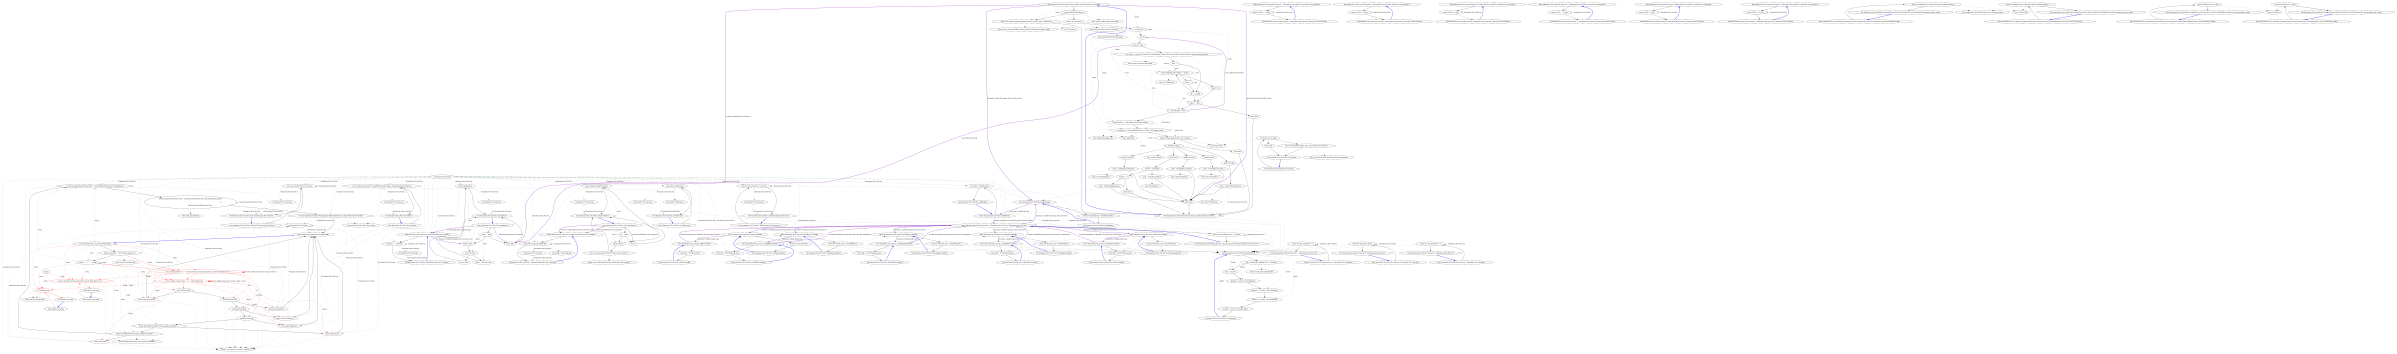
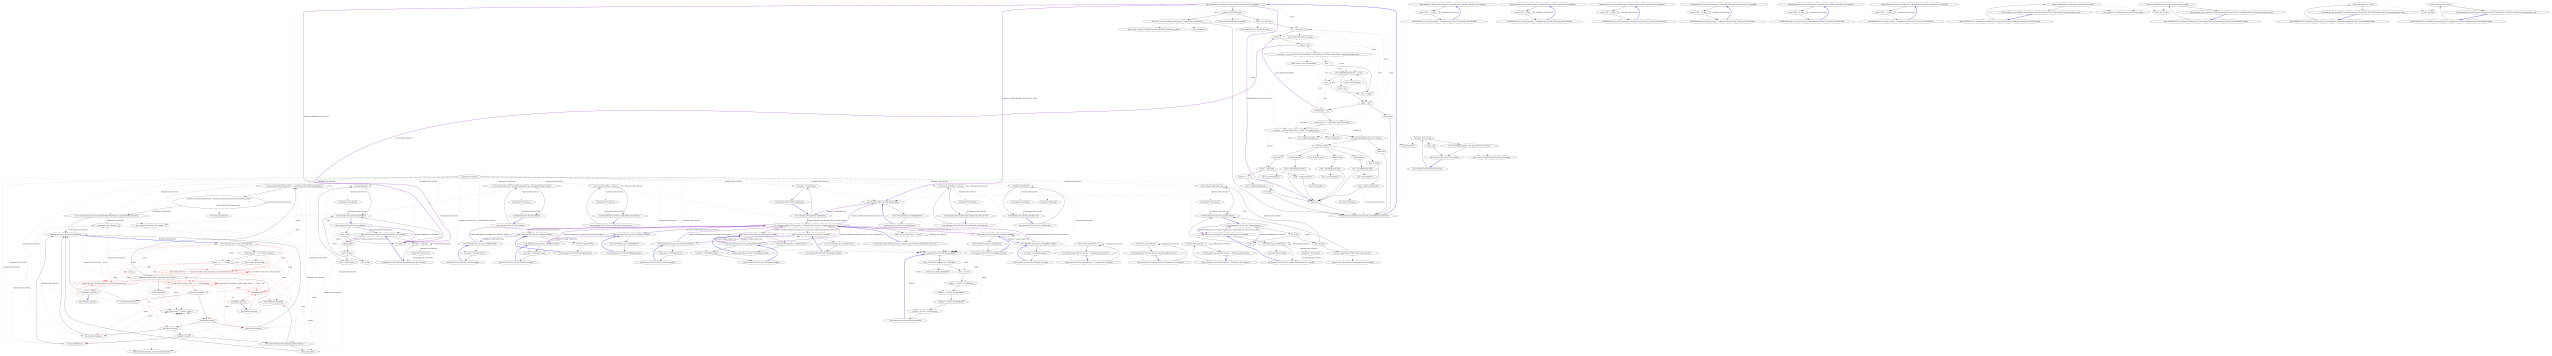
(226, 325) -> (196, 315)
